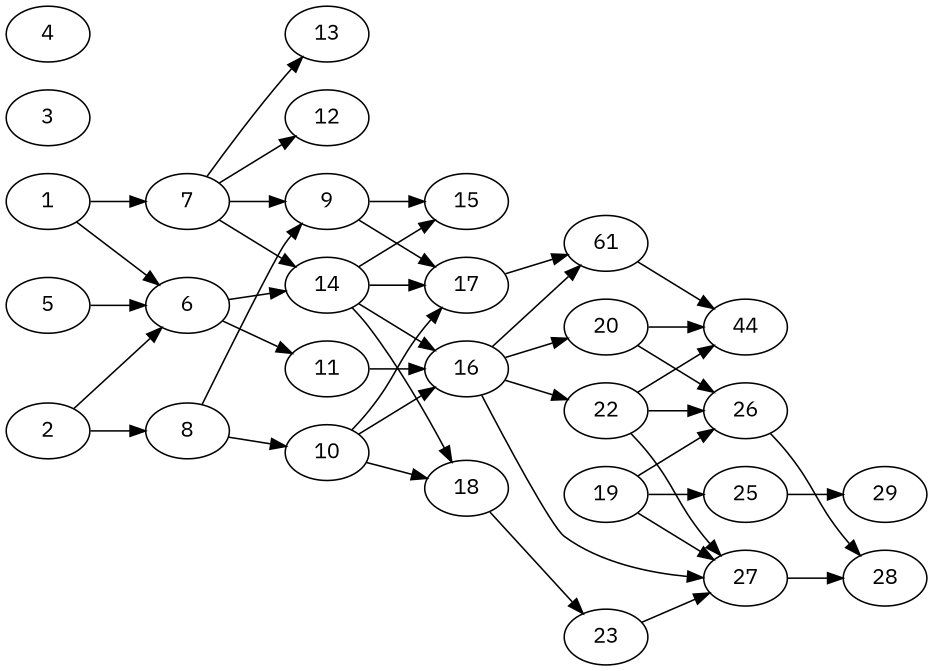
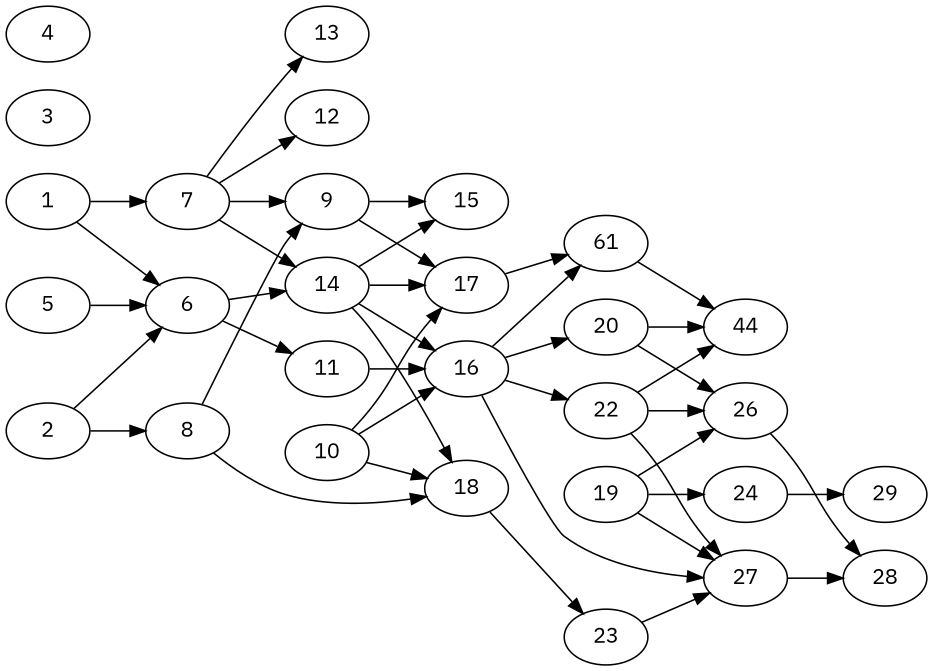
(250, 441) -> (306, 499)
(746, 494) -> (746, 494)
